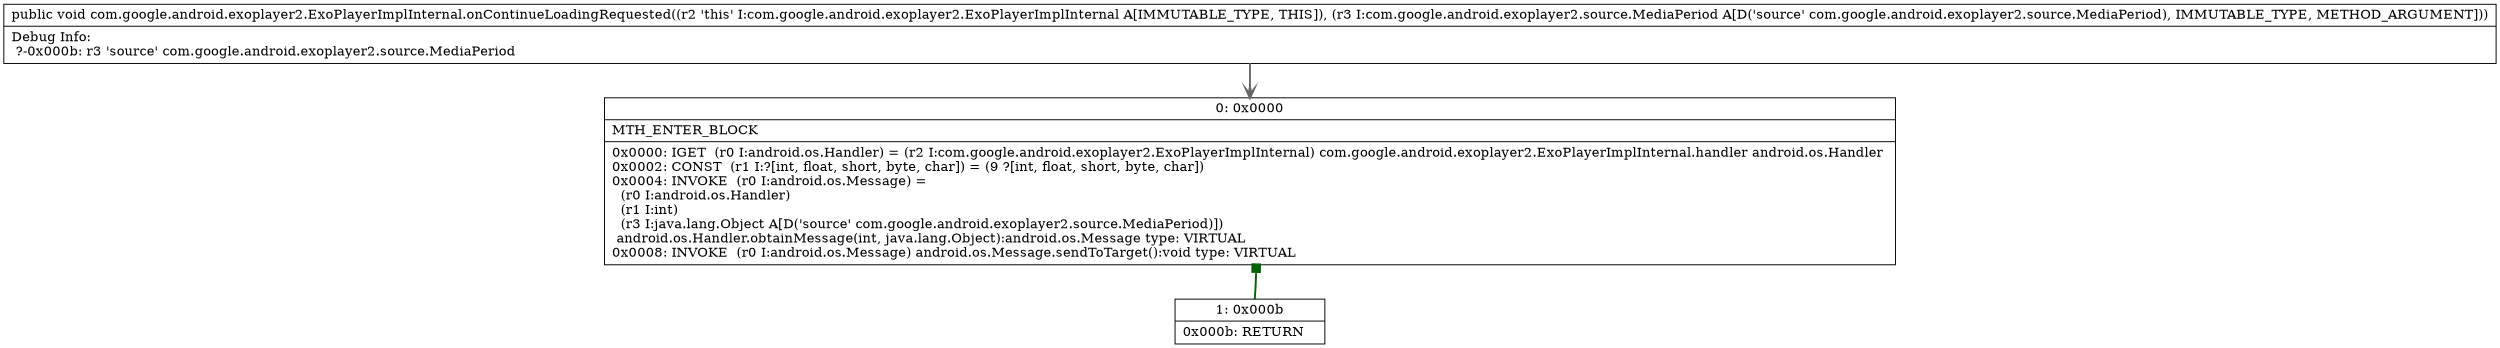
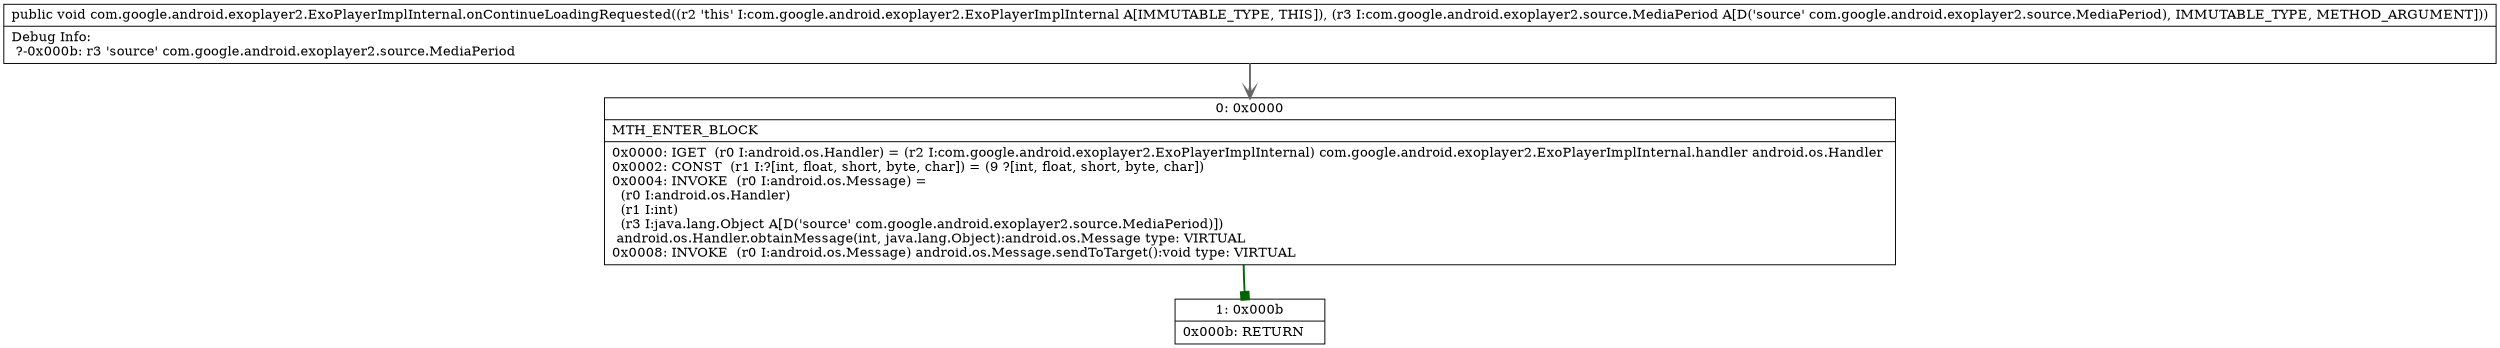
(1256, 287) -> (1244, 277)
